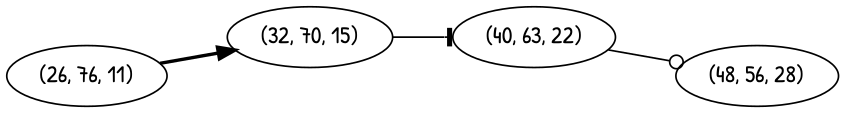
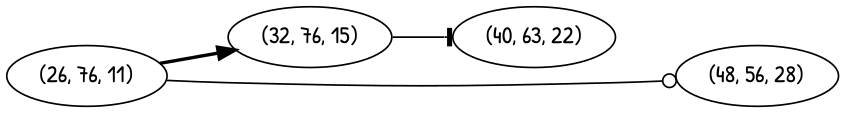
(310, 37) -> (310, 37)
(639, 55) -> (415, 86)
